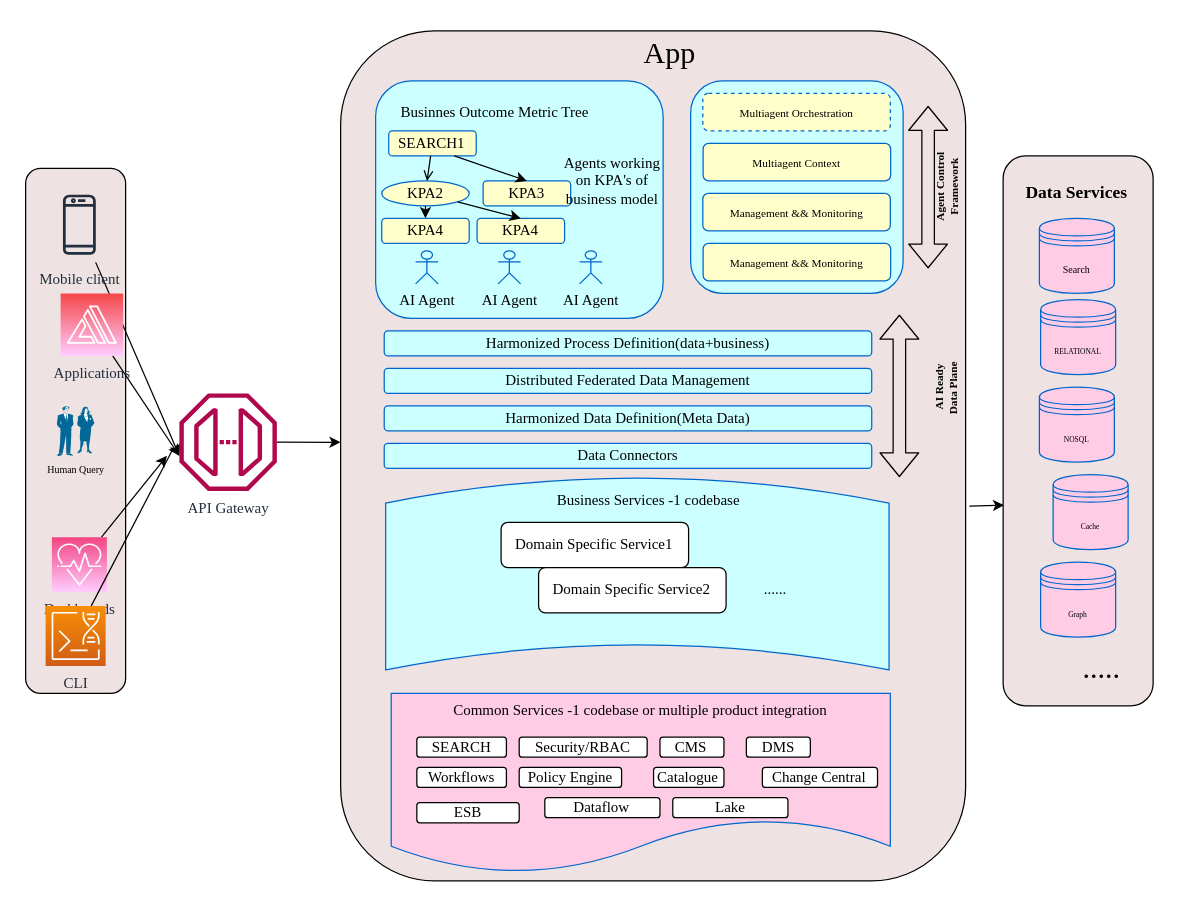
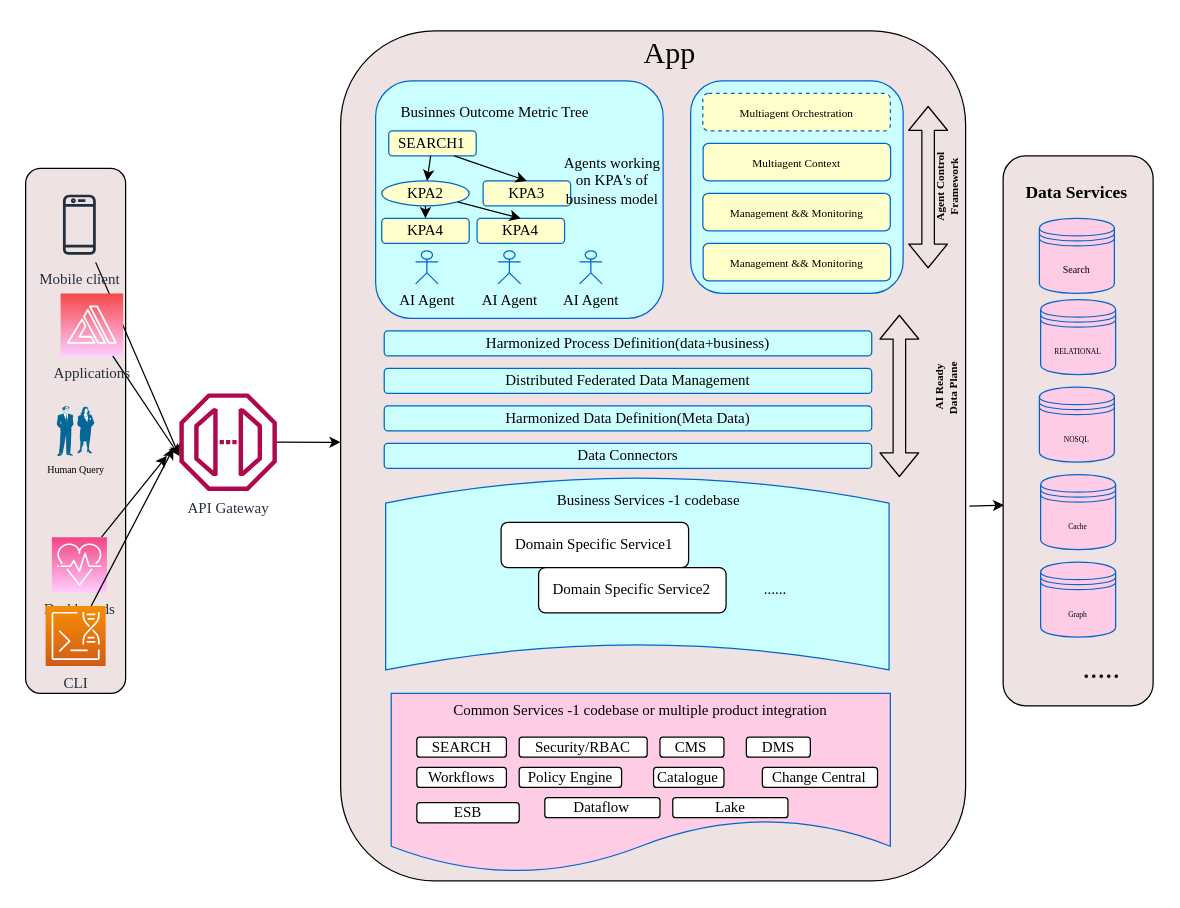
(428, 173) -> (428, 171)
(170, 454) -> (169, 457)
(1091, 512) -> (1078, 512)
